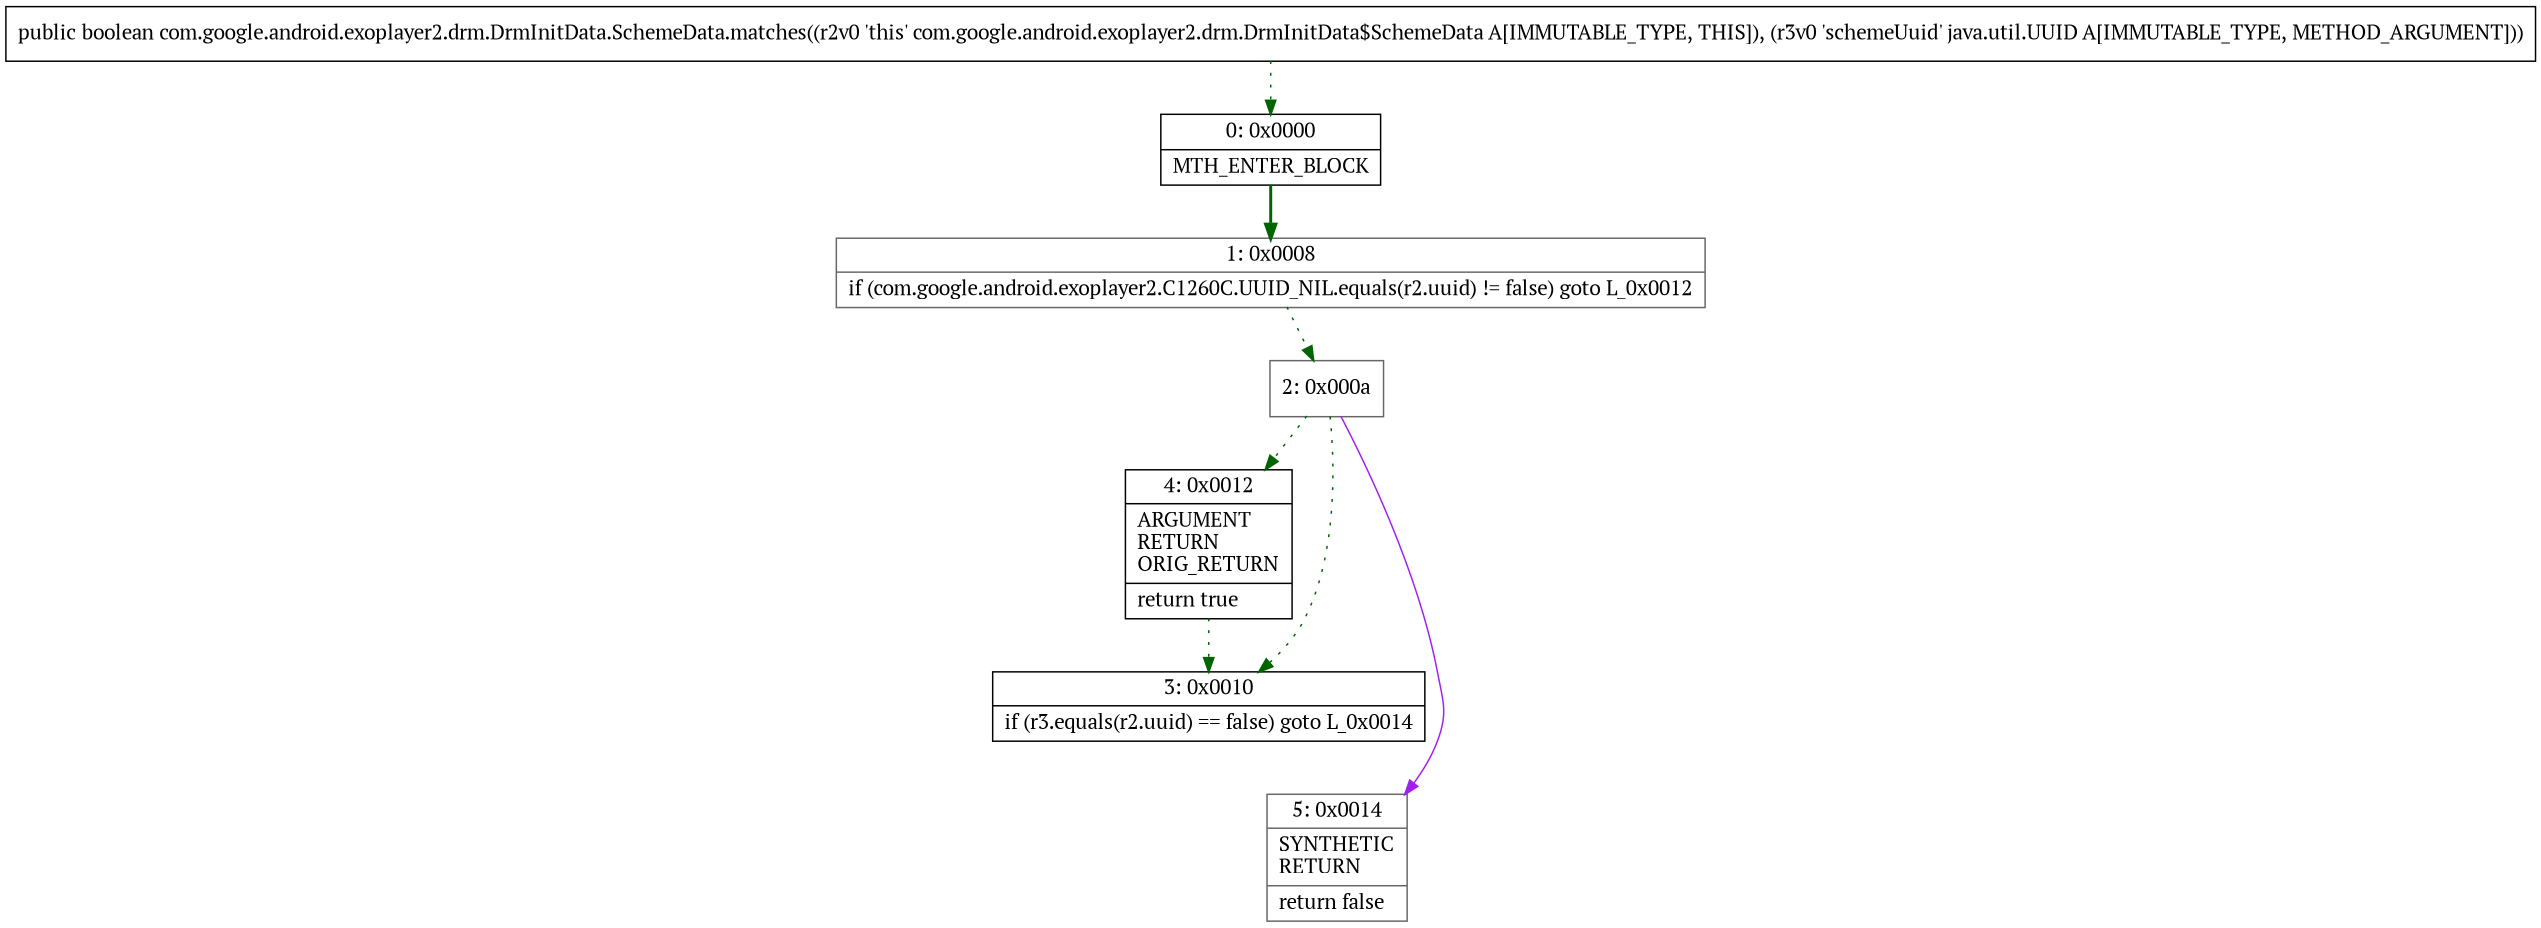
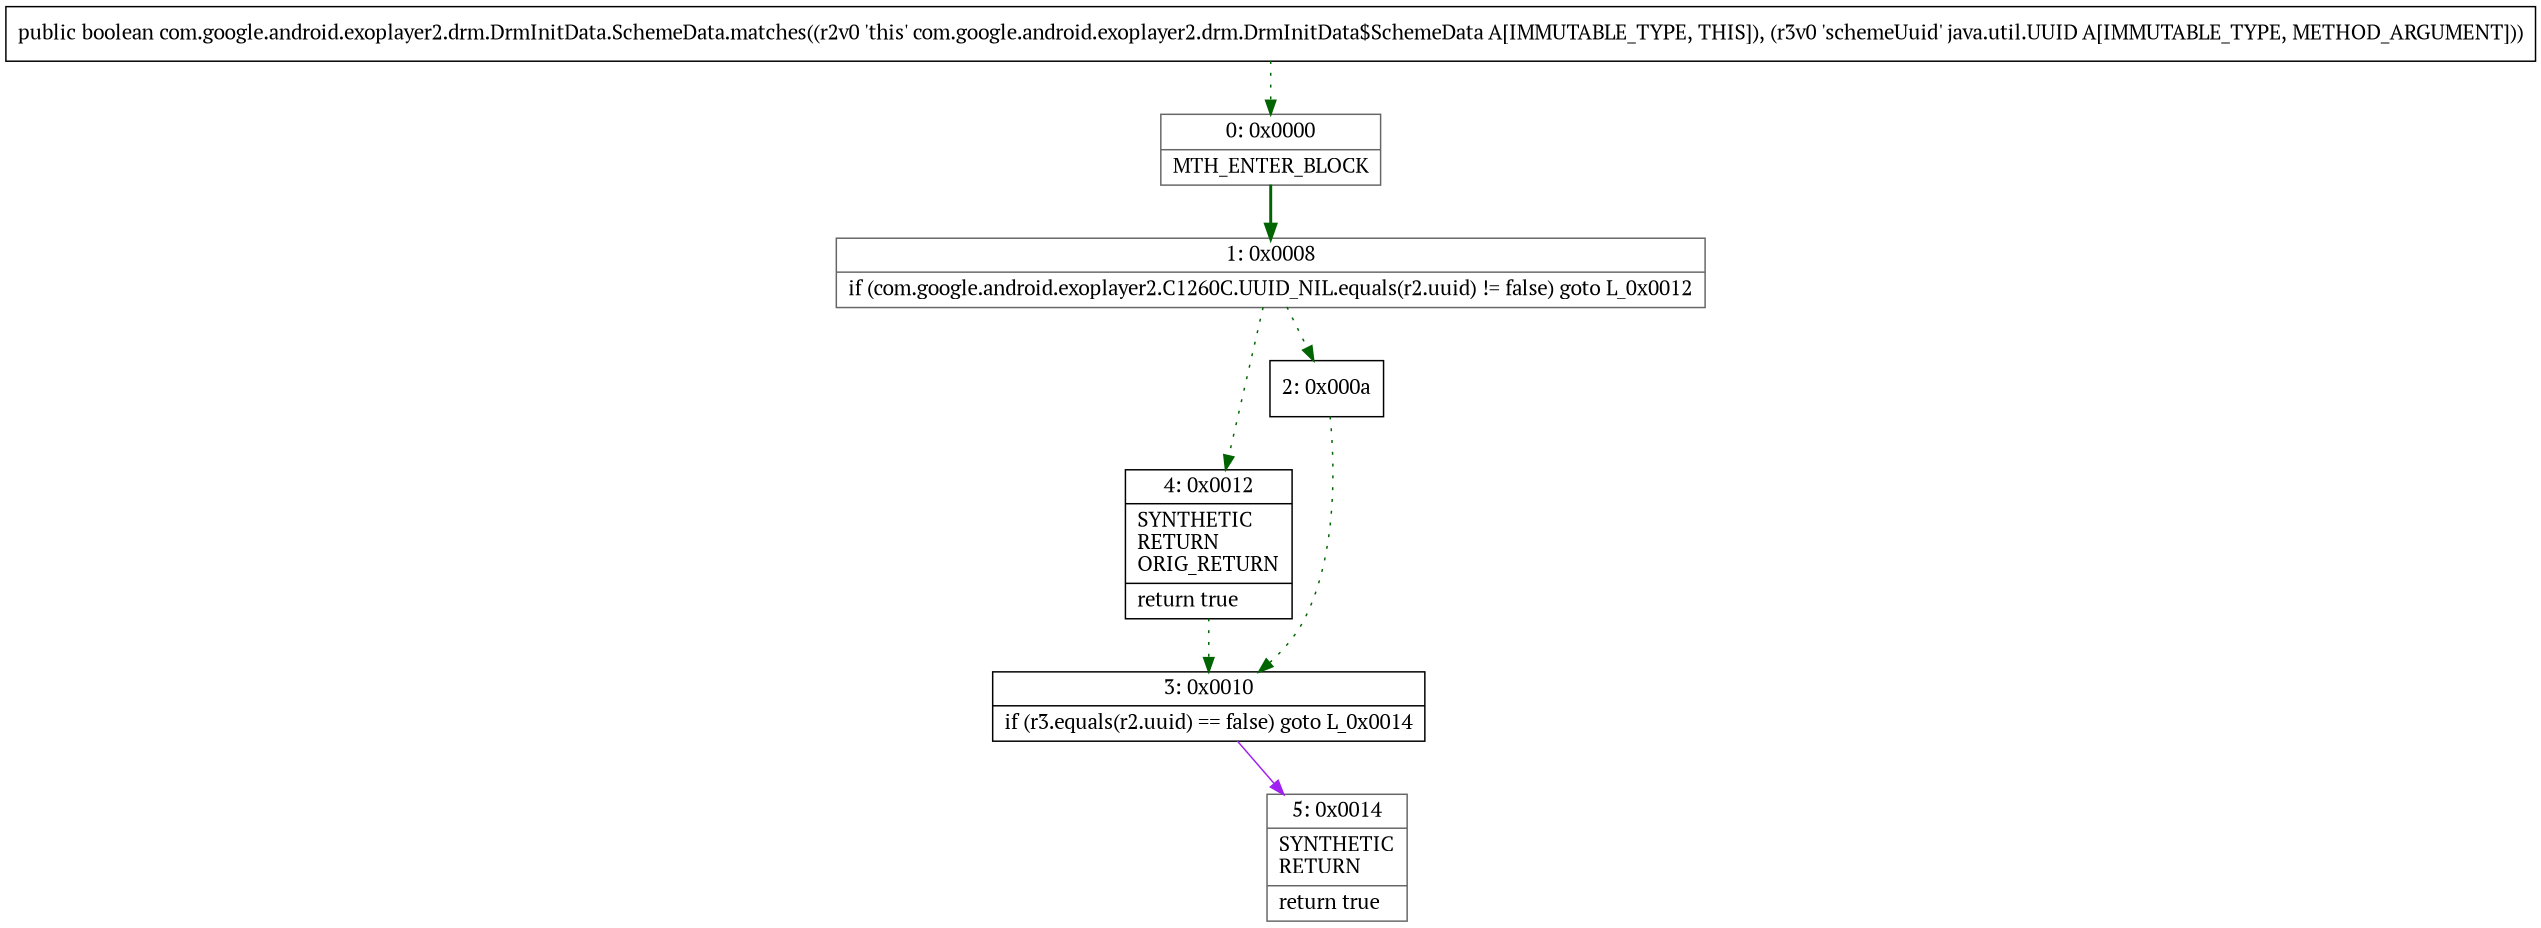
(1271, 150) -> (1271, 150)
(1327, 389) -> (1327, 389)
(1290, 437) -> (1246, 381)
(1195, 521) -> (1195, 521)
(1418, 597) -> (1256, 762)
(1332, 903) -> (1330, 903)
